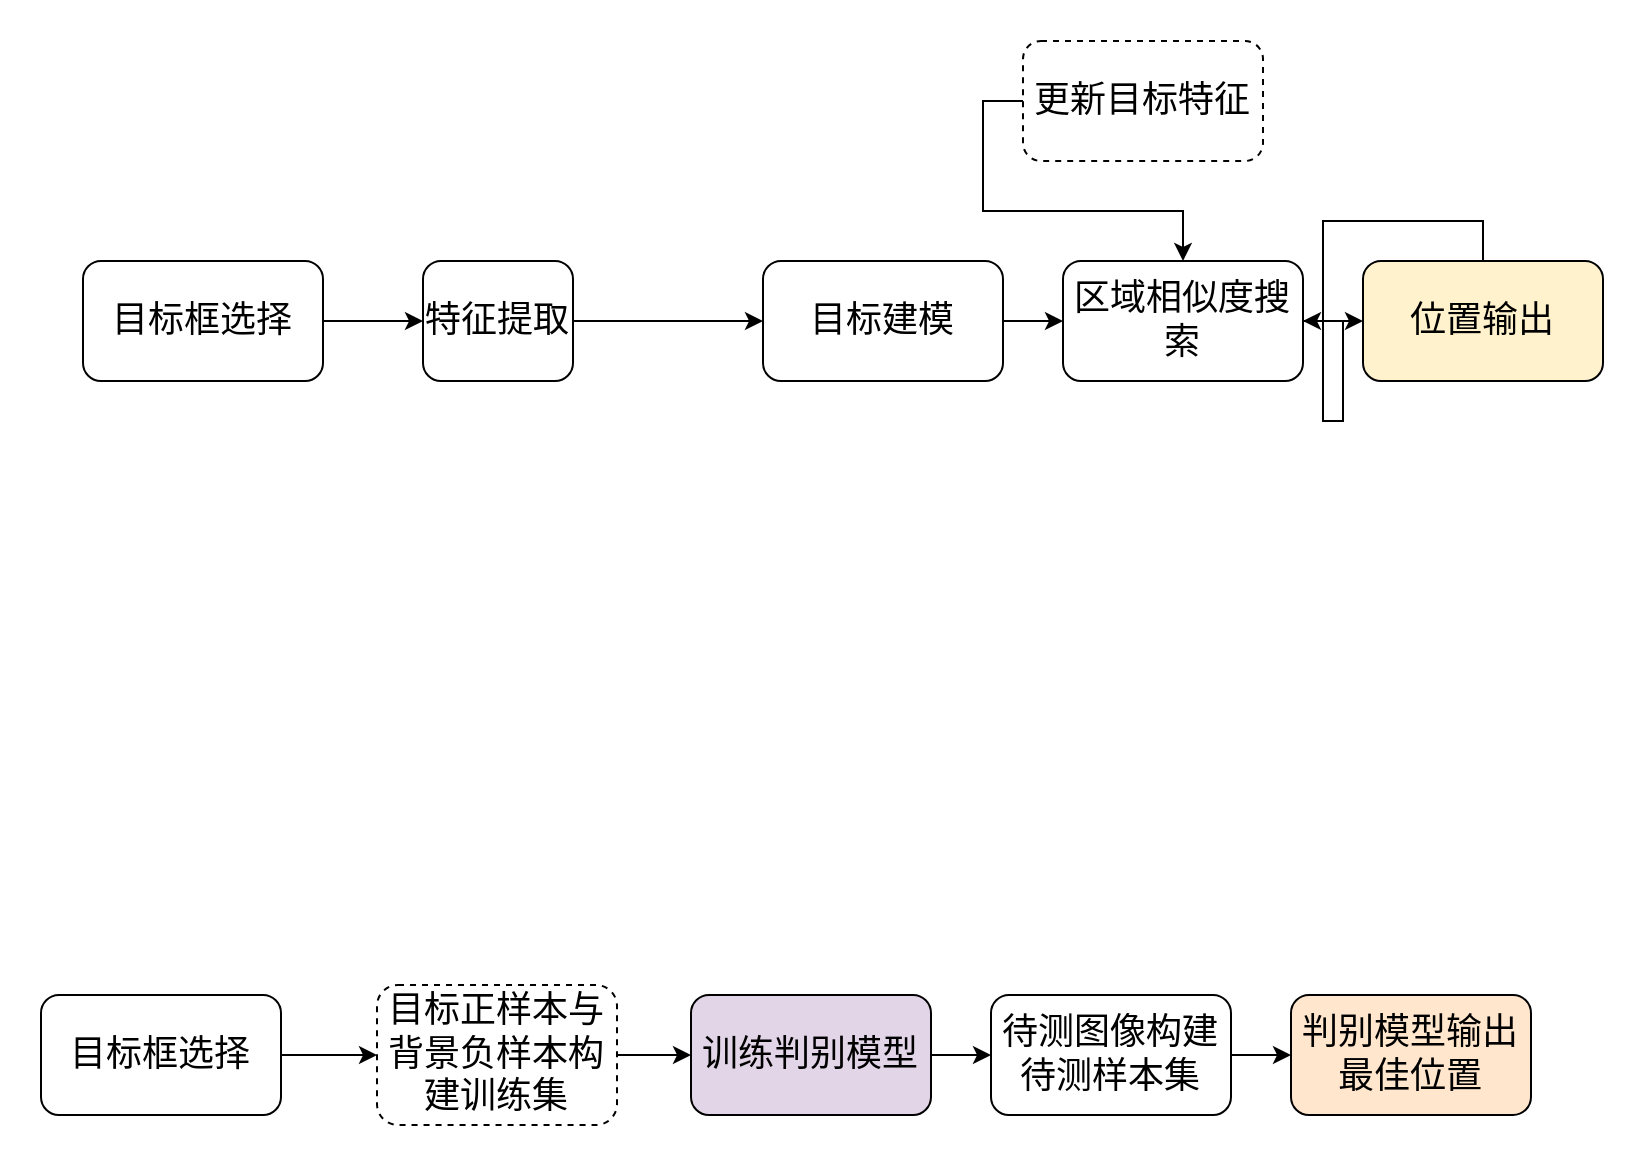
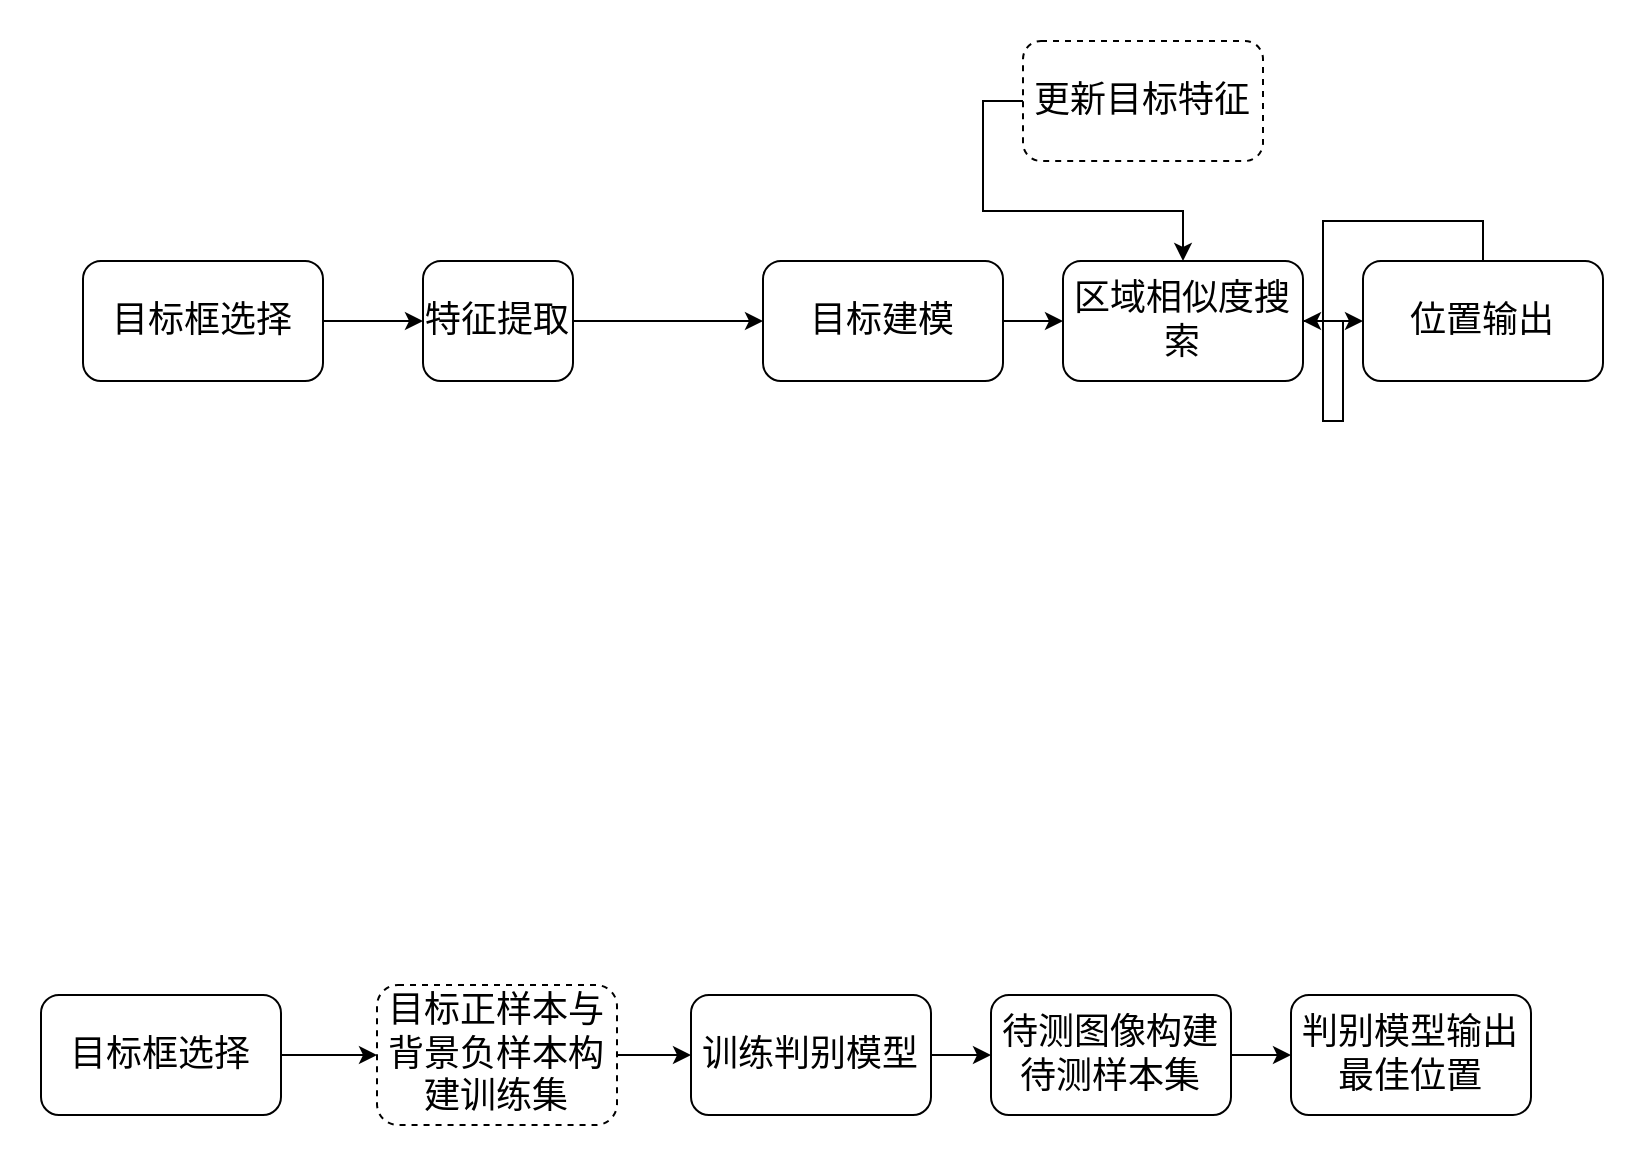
(1483, 321) -> (1483, 321)
(811, 1055) -> (811, 1055)
(1411, 1055) -> (1411, 1055)
